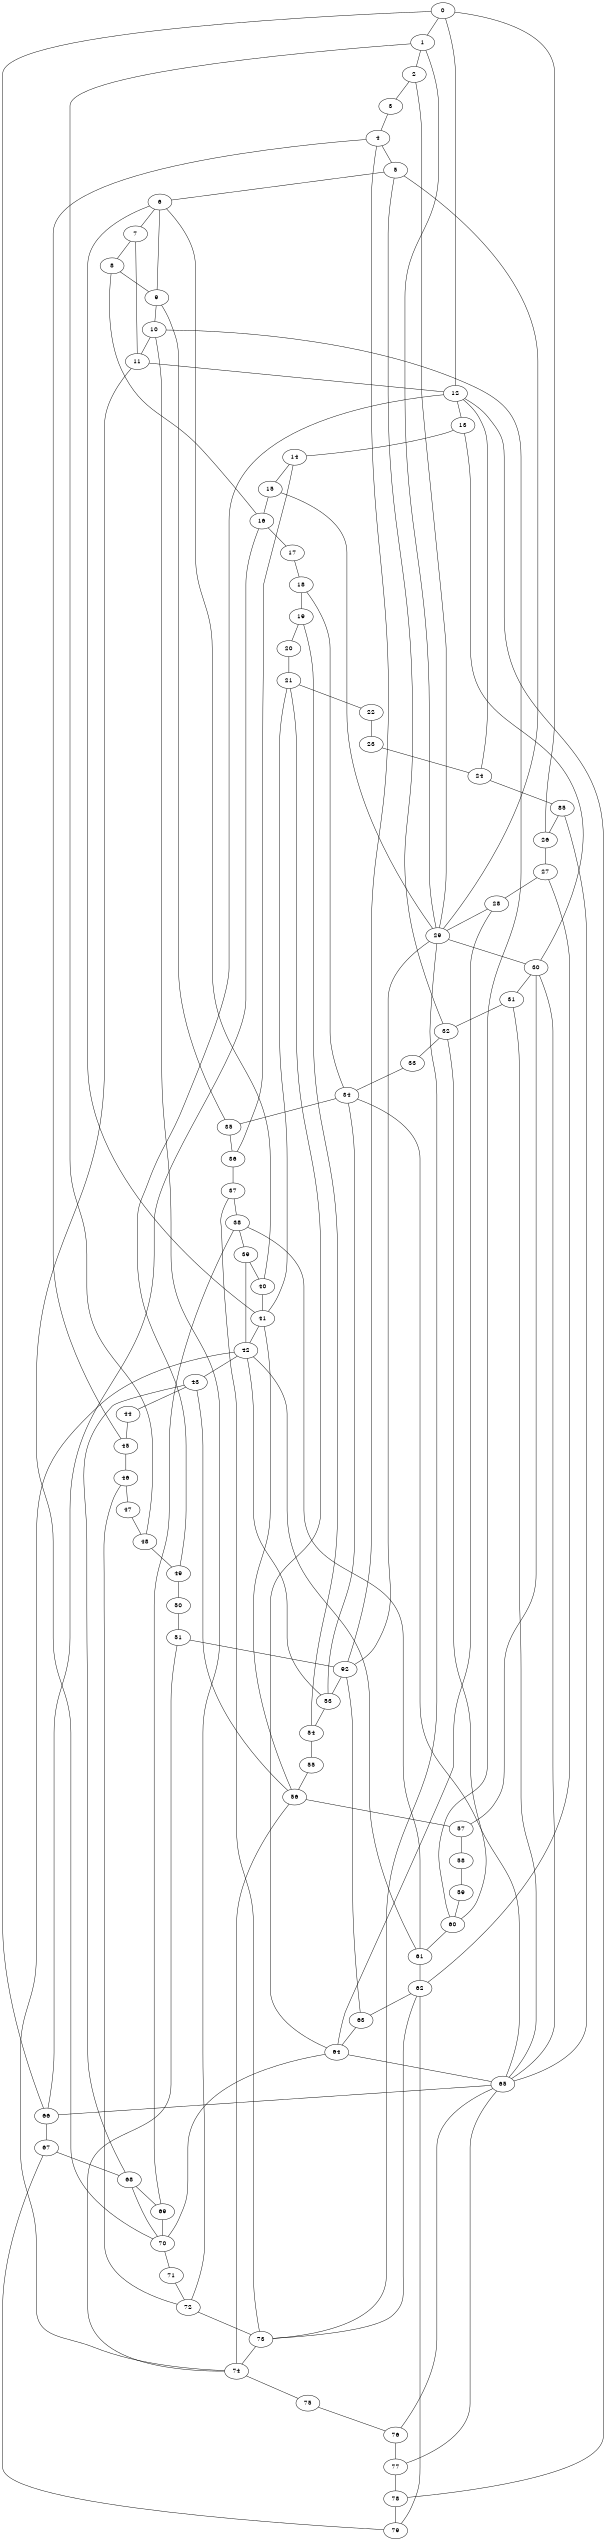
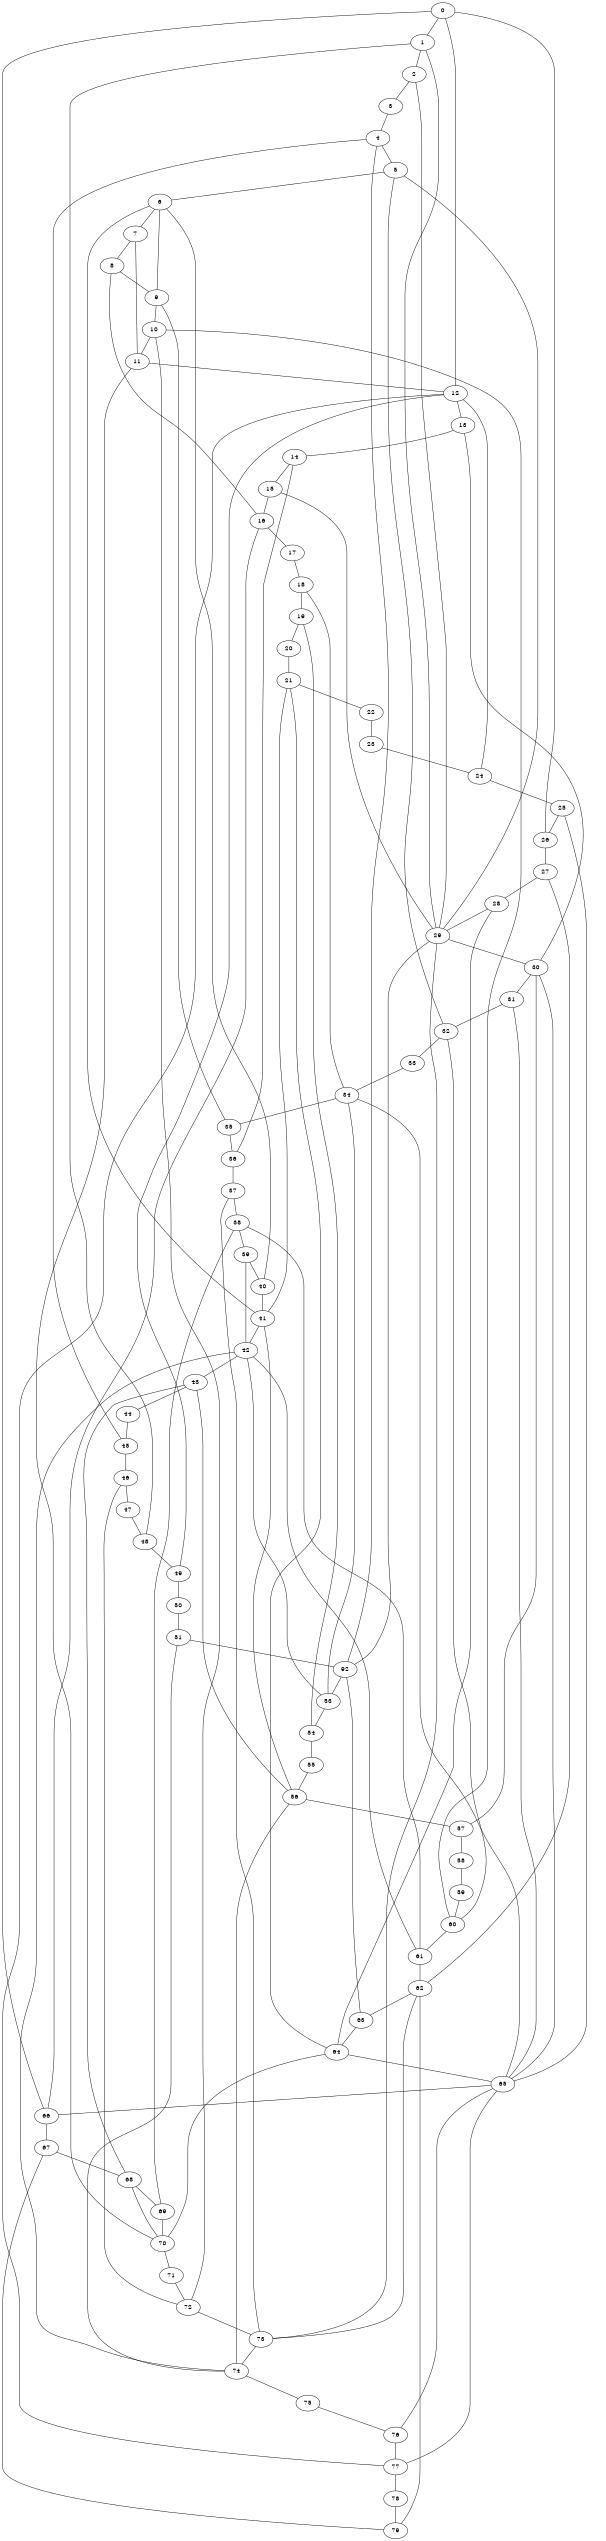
(562, 808) -> (562, 808)
(603, 1502) -> (19, 1467)
